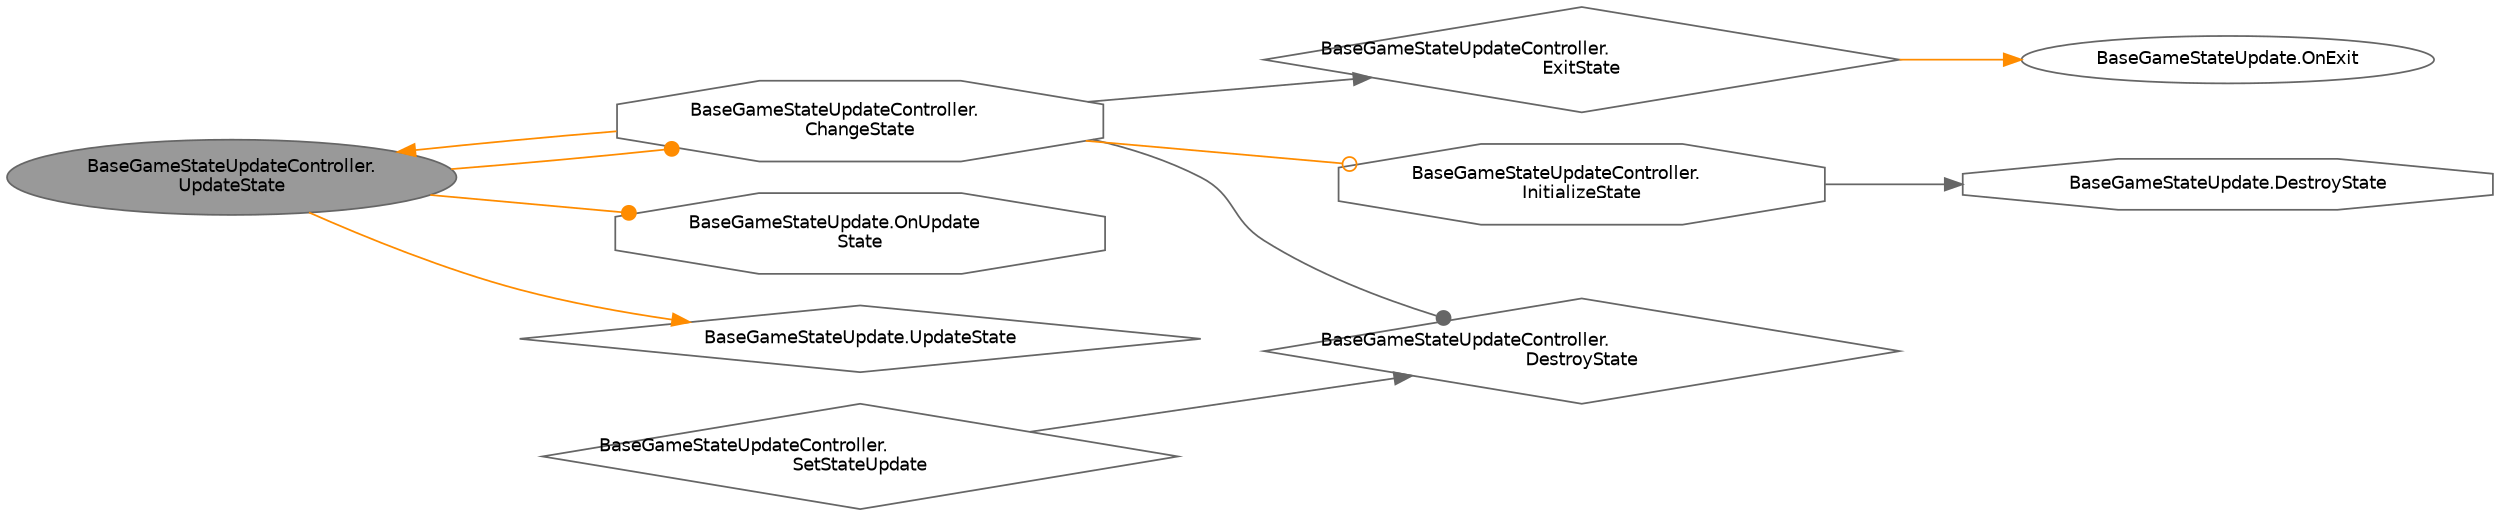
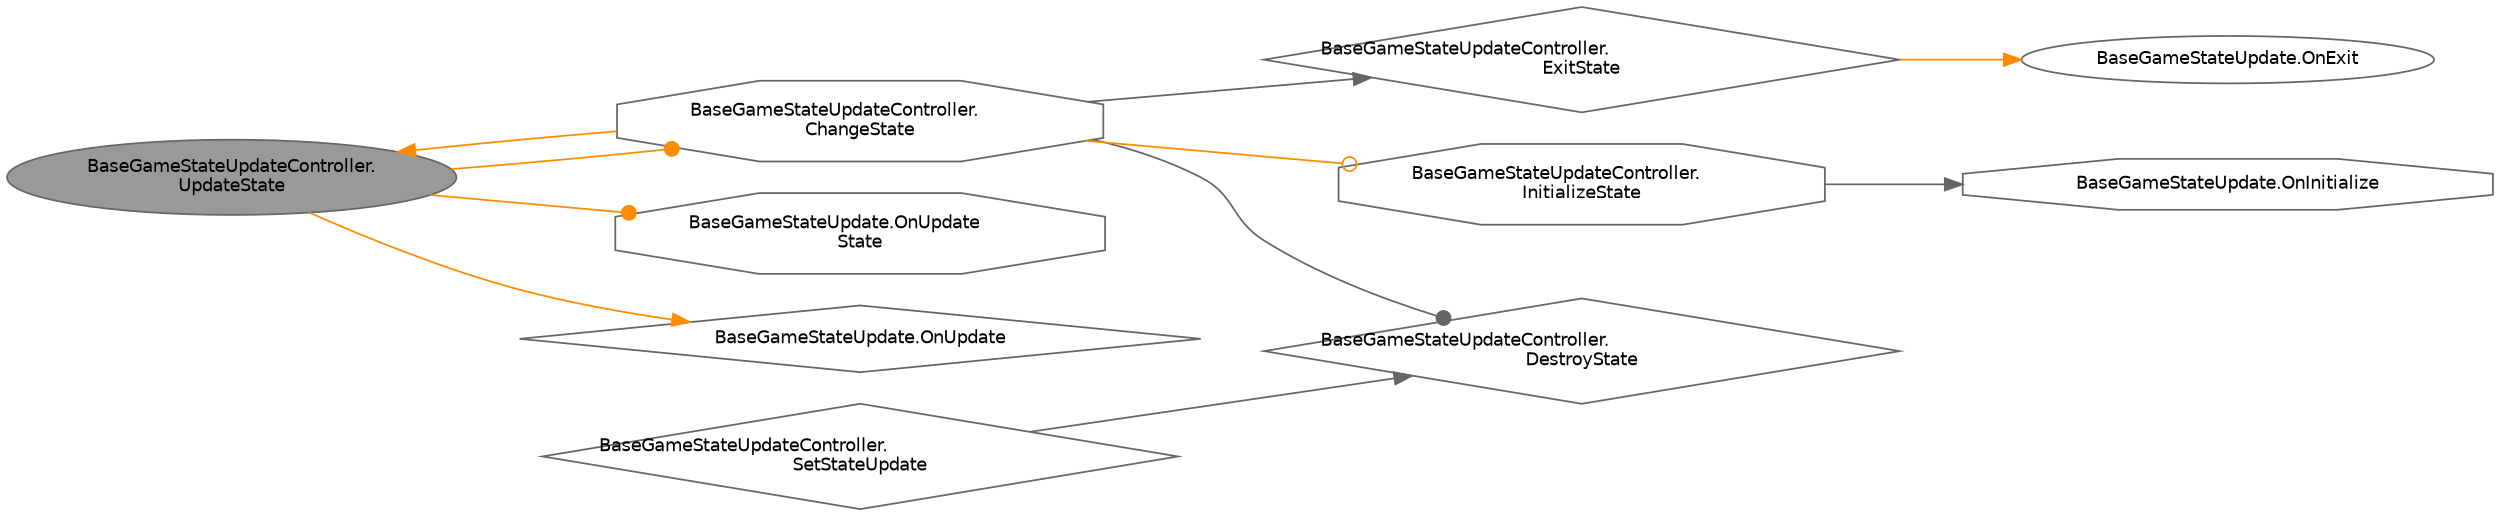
(2228, 184) -> (2228, 184)
(860, 339) -> (860, 339)
